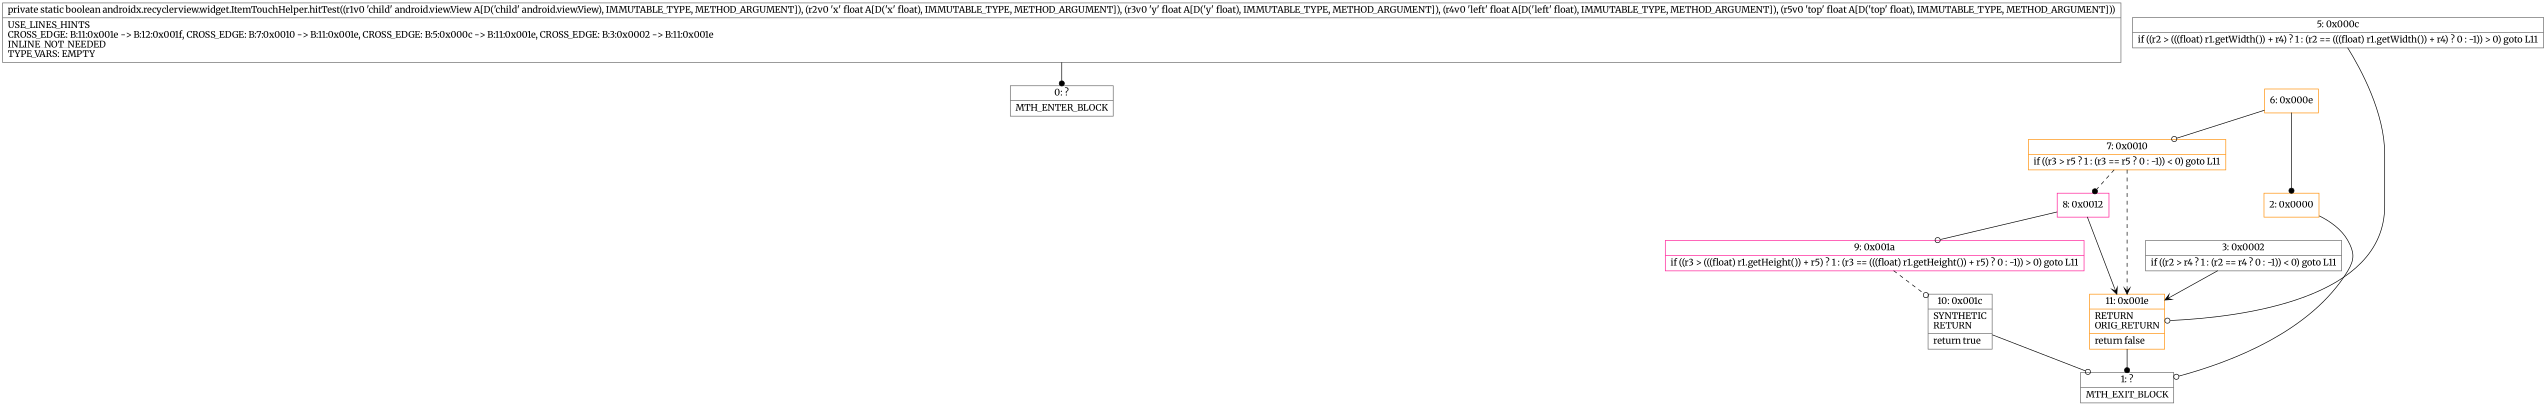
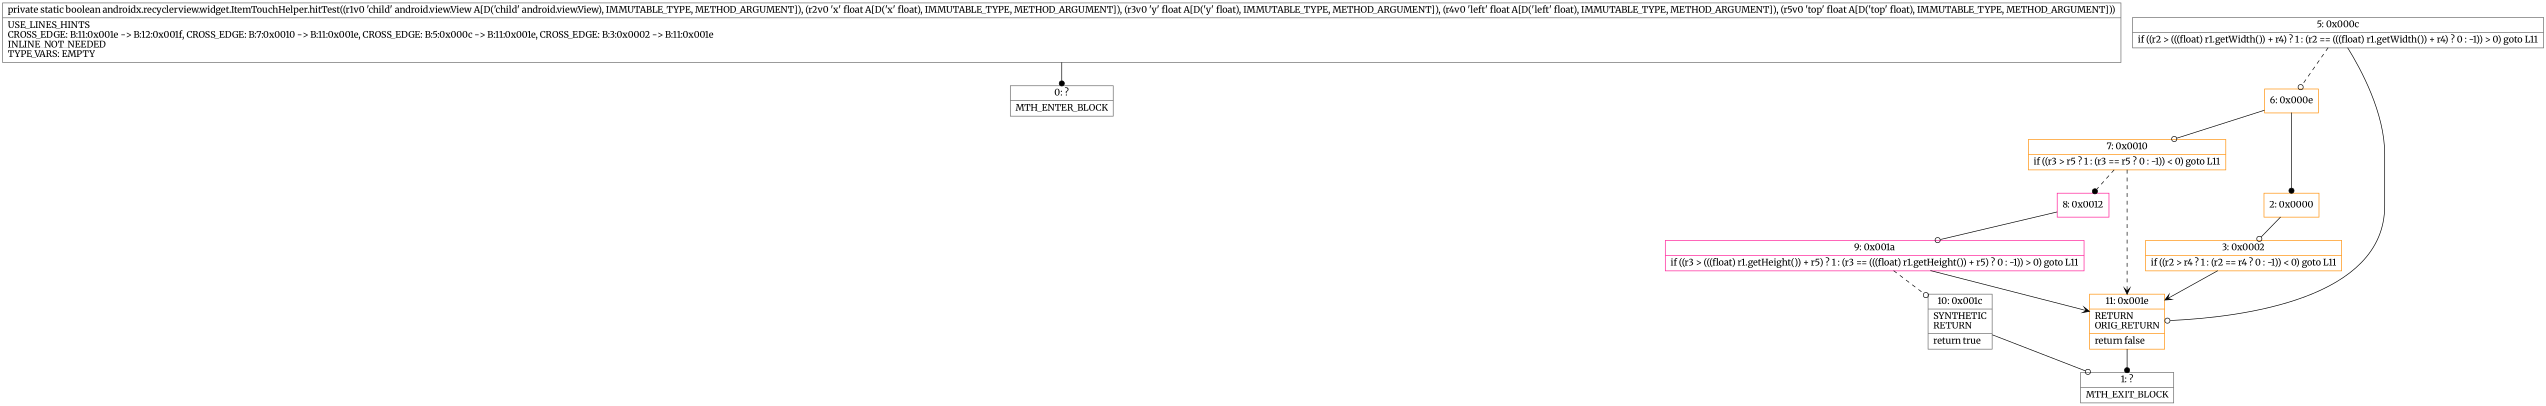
none -> (2315, 66)
(2101, 252) -> (2007, 290)
(2244, 256) -> (2244, 256)
(2303, 319) -> (2271, 227)
